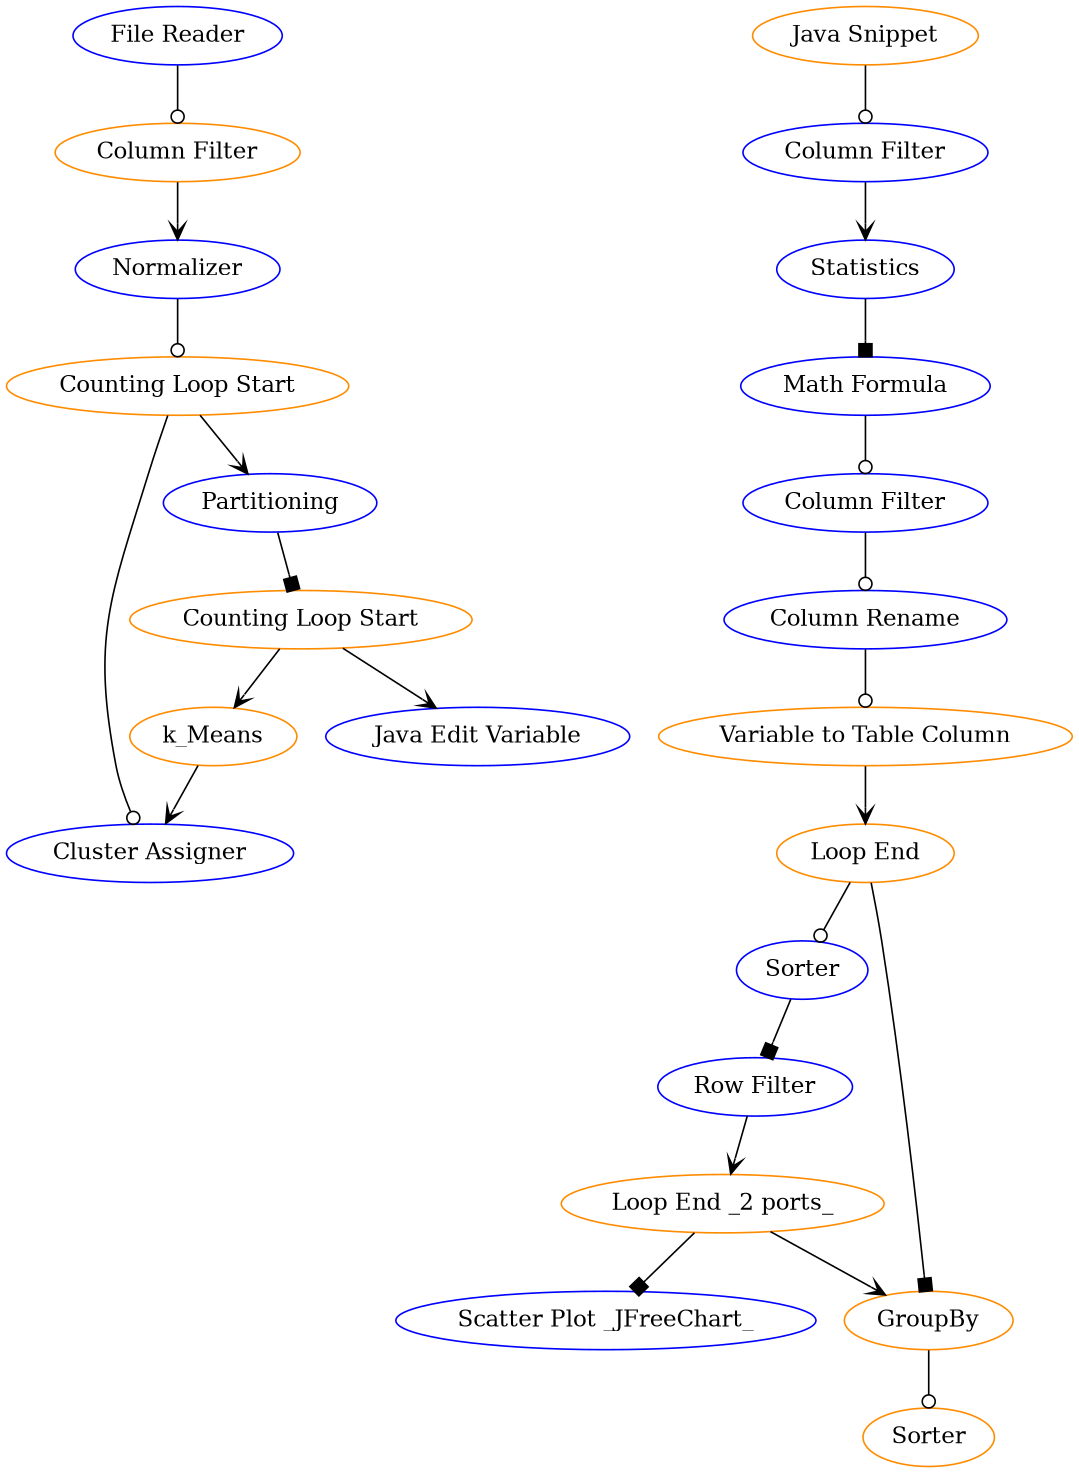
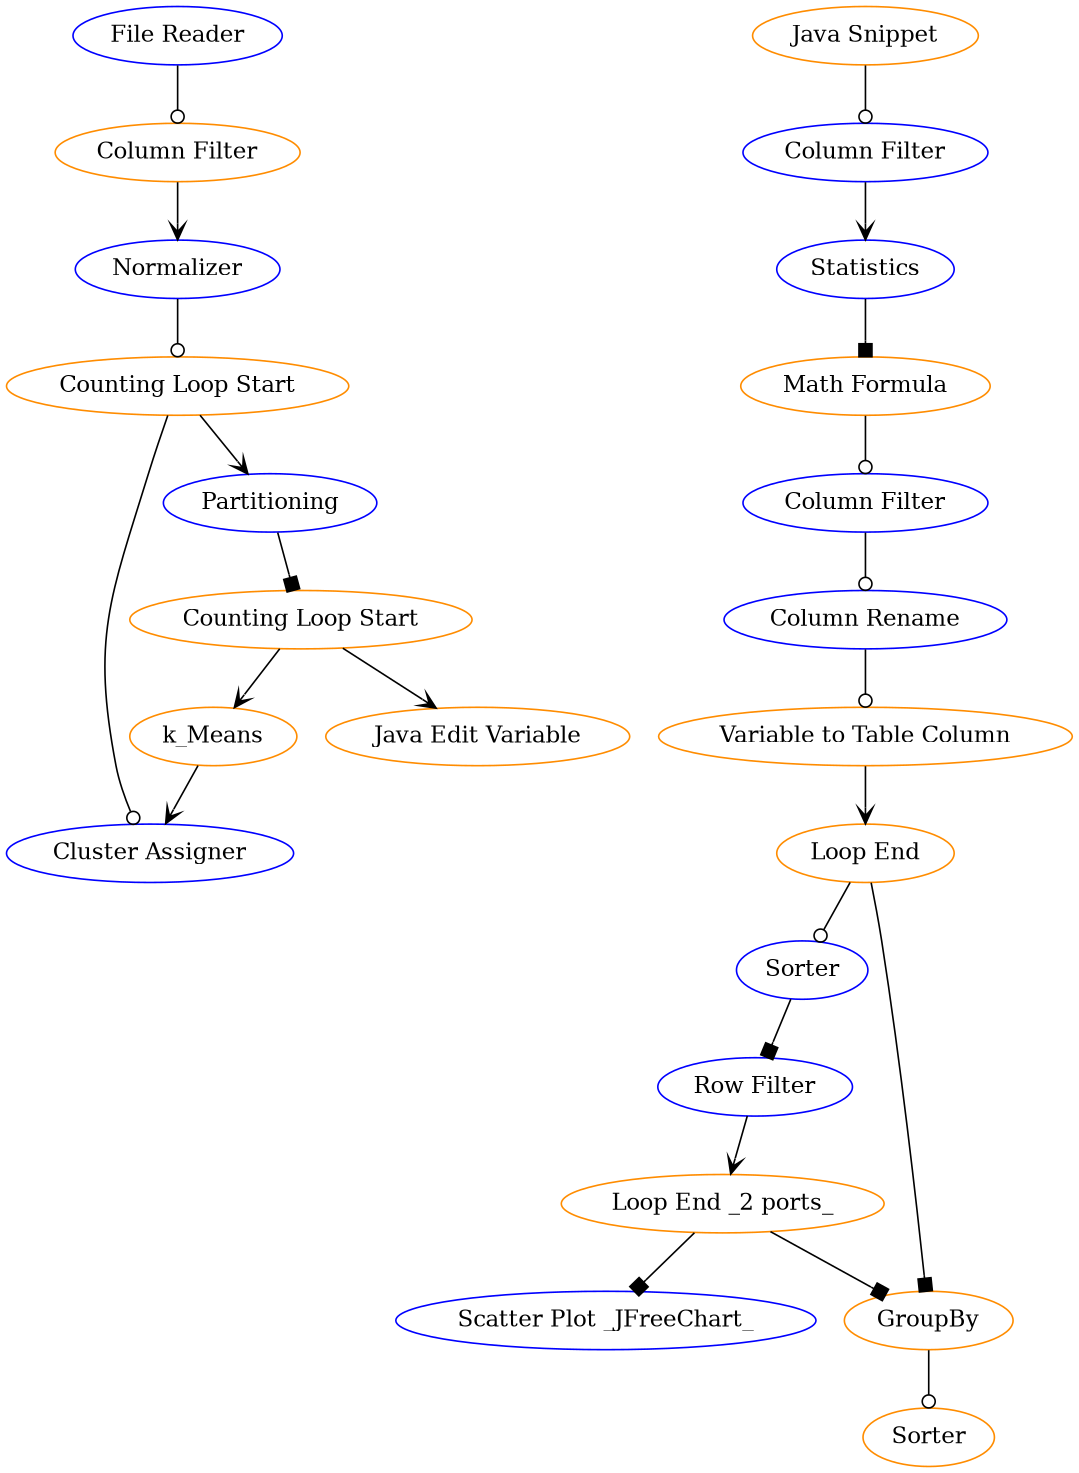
(865, 386) -> (865, 386)
(478, 736) -> (478, 736)
(821, 1259) -> (821, 1259)
